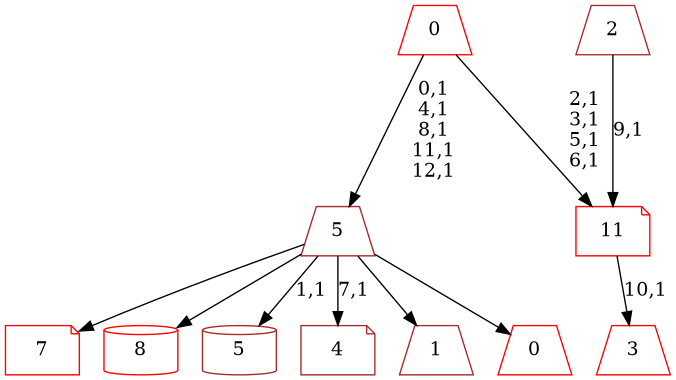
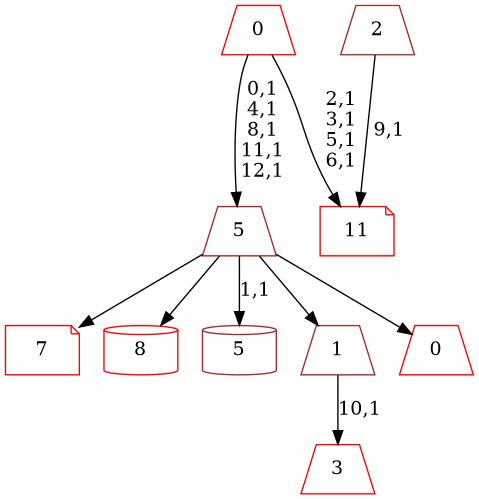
(622, 284) -> (338, 403)
(338, 350) -> none
